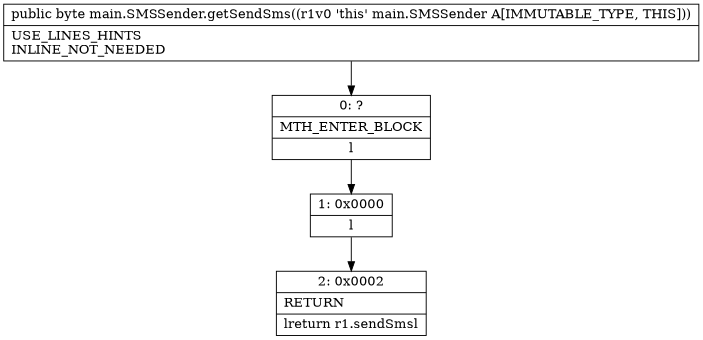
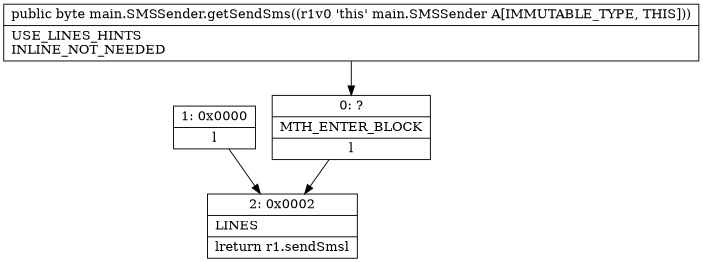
(351, 172) -> (319, 173)
(314, 303) -> (237, 226)
